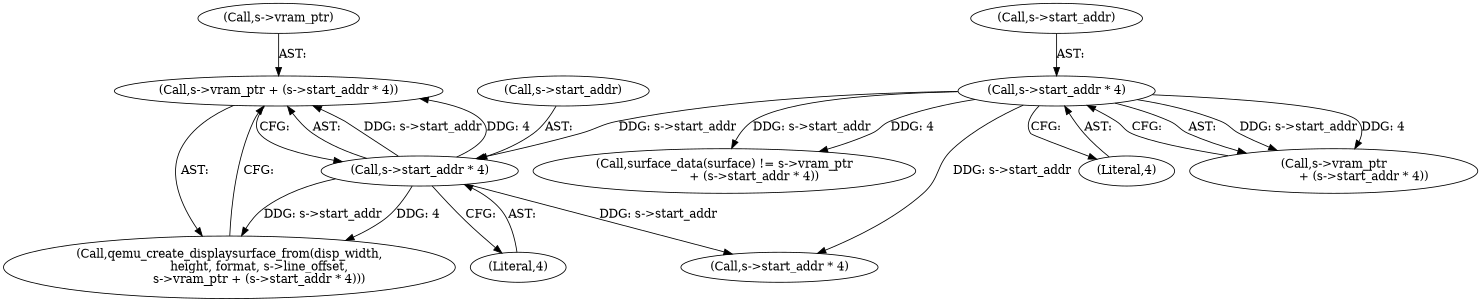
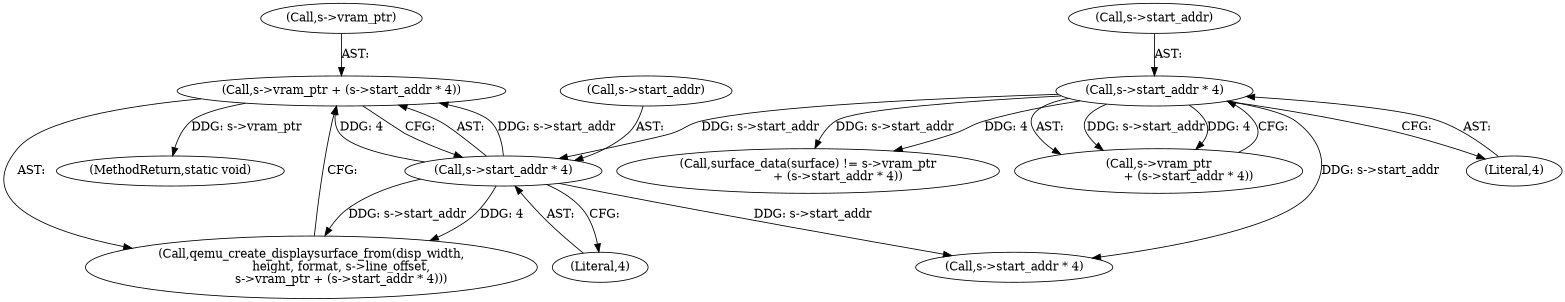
none -> (170, 171)
